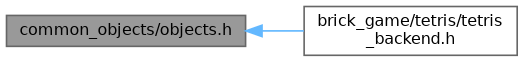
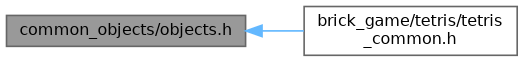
(411, 31) -> (411, 31)
